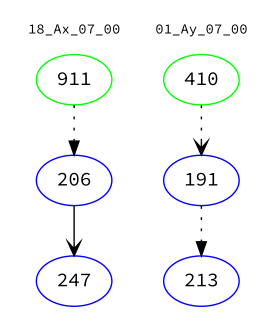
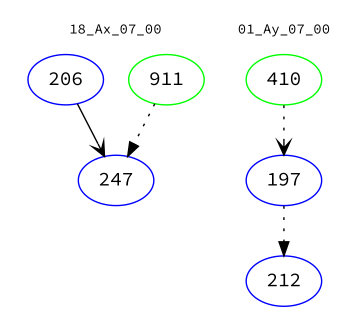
(74, 123) -> (144, 124)
(201, 180) -> (284, 180)
(201, 281) -> (284, 281)
